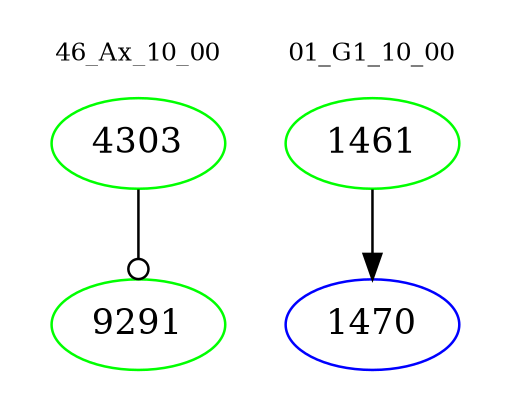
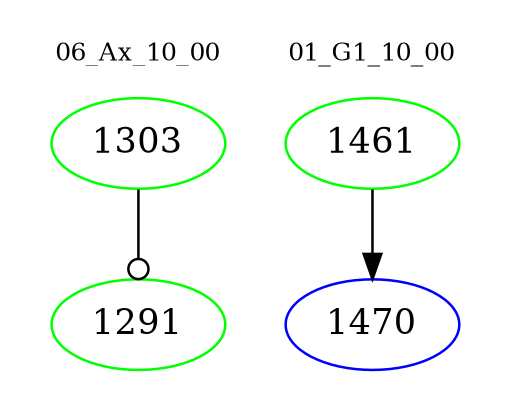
(138, 54) -> (138, 54)
(138, 143) -> (138, 143)
(138, 325) -> (138, 325)
